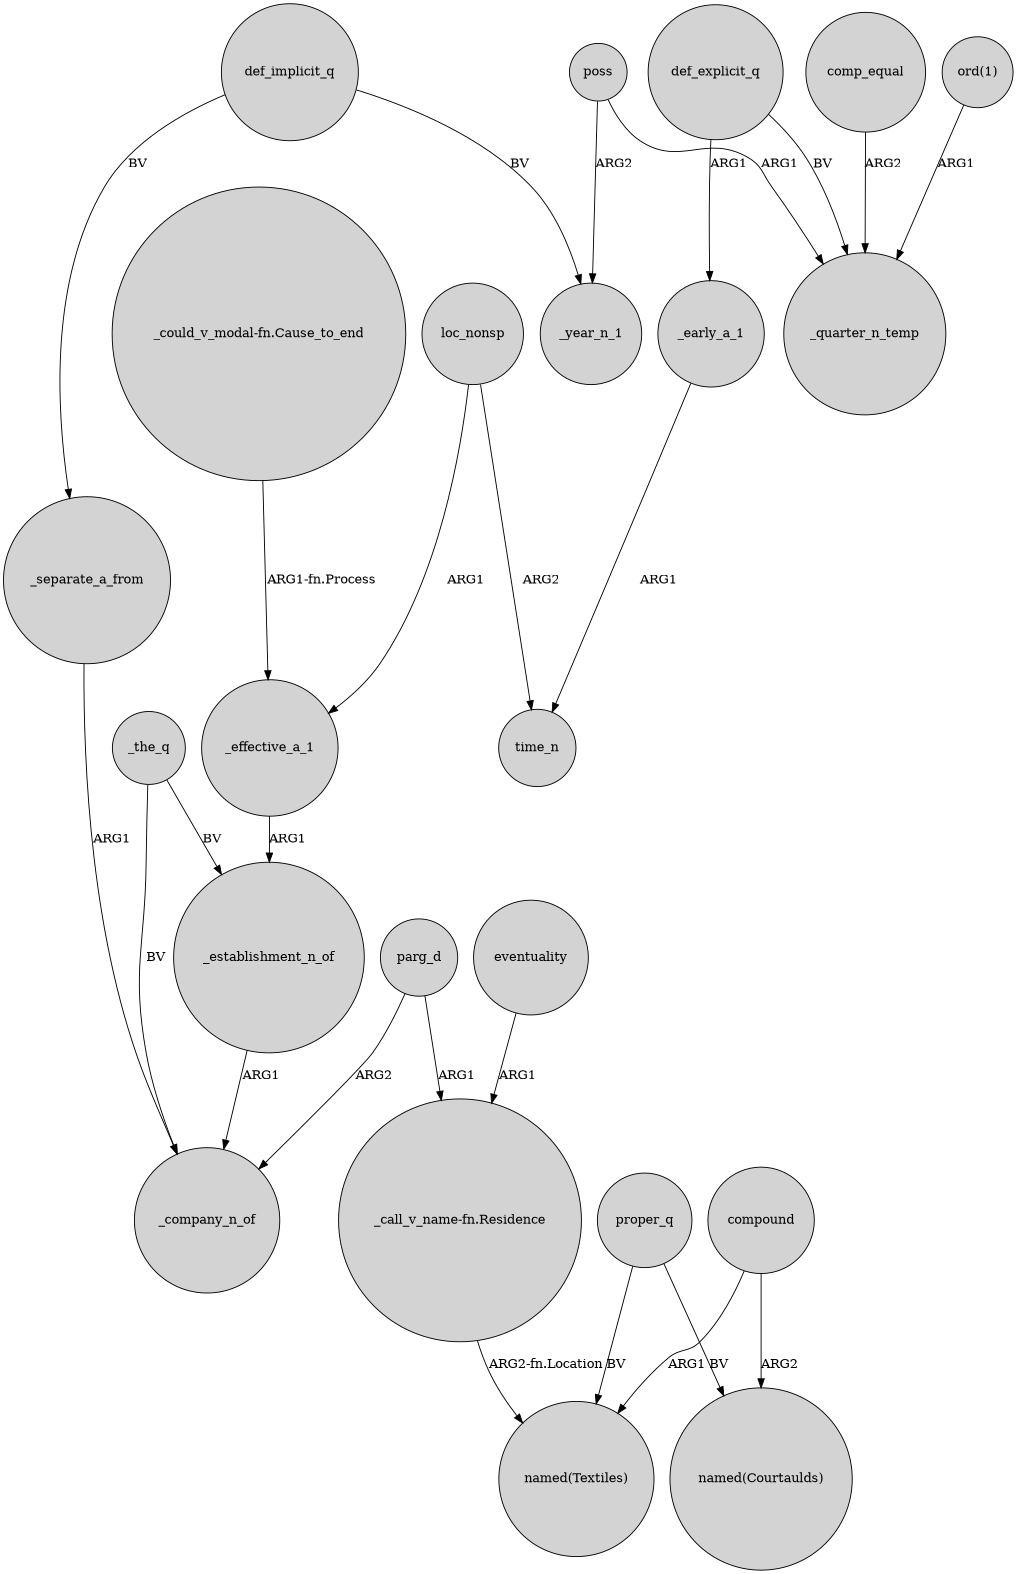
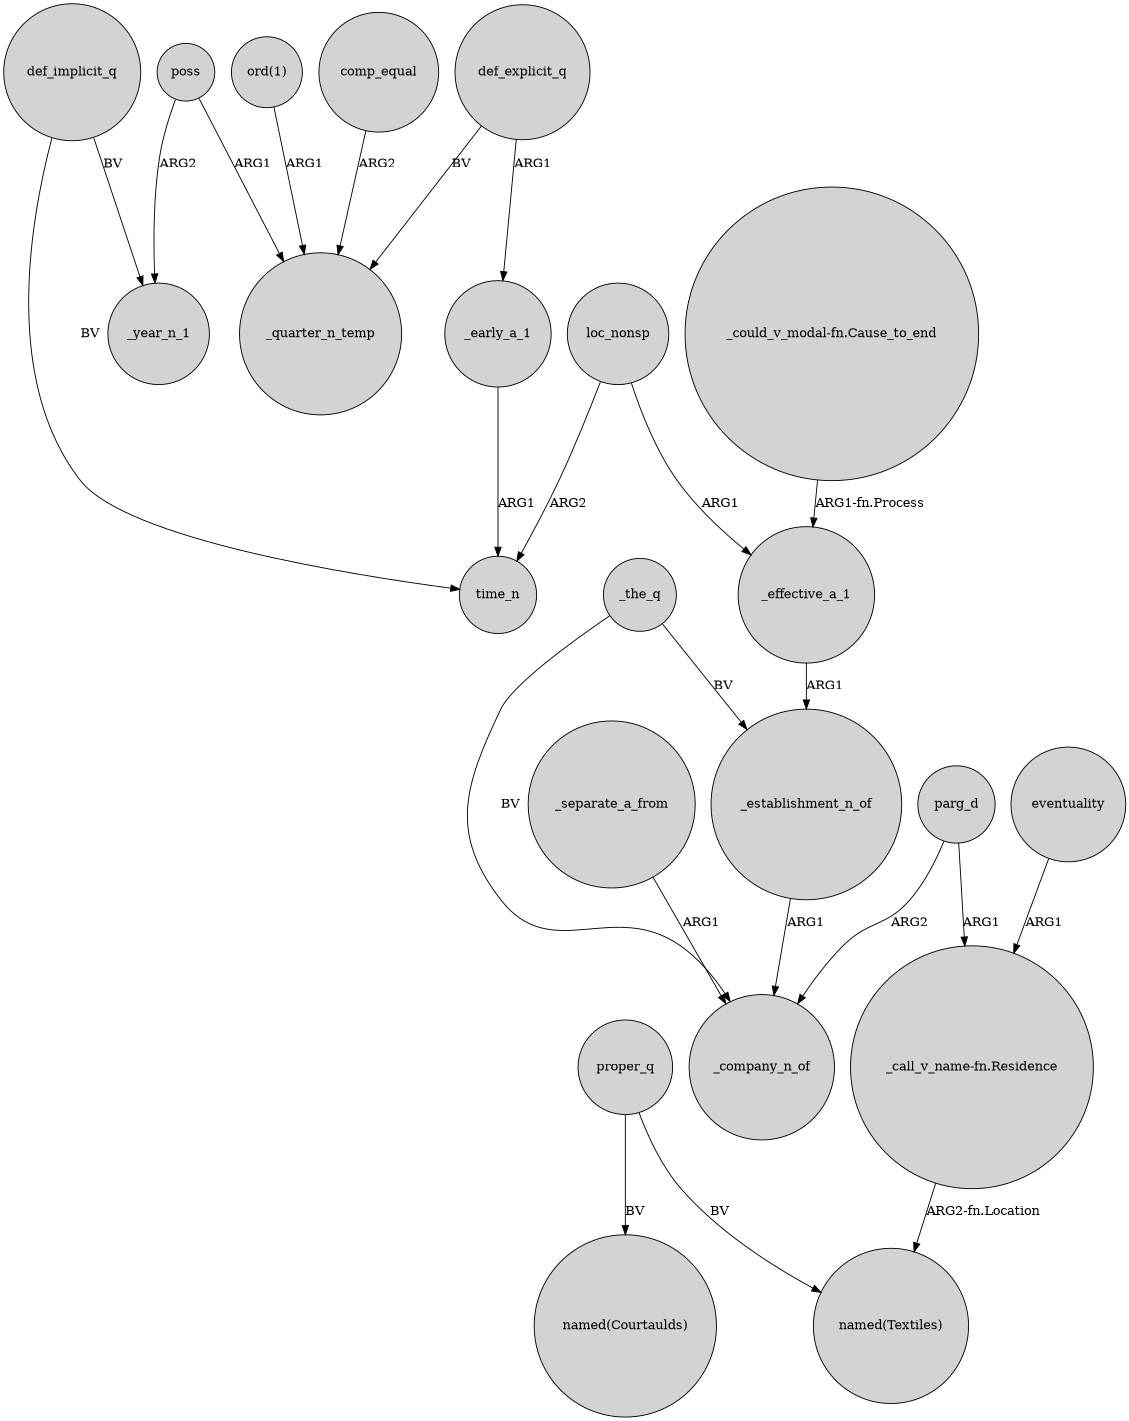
(75, 259) -> (94, 492)
(761, 1220) -> none
